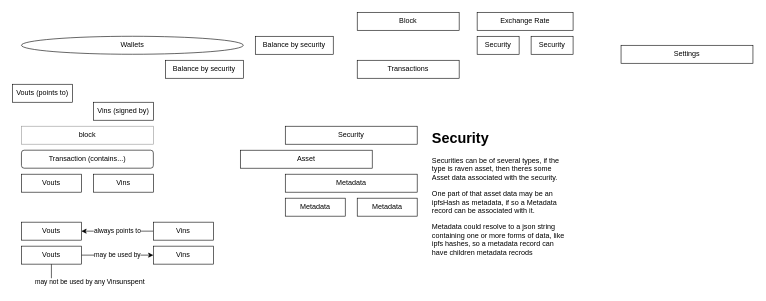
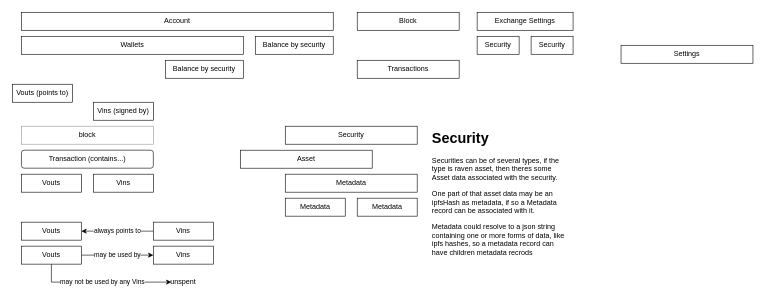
none -> (177, 21)
(525, 21) -> (525, 21)
(132, 45) -> (132, 45)
(132, 282) -> (183, 282)
